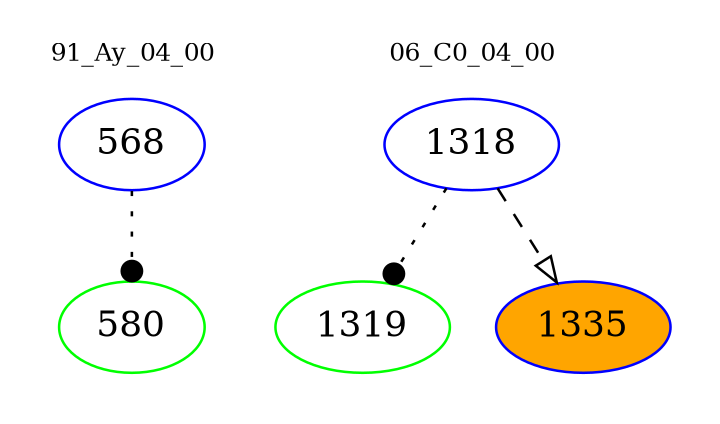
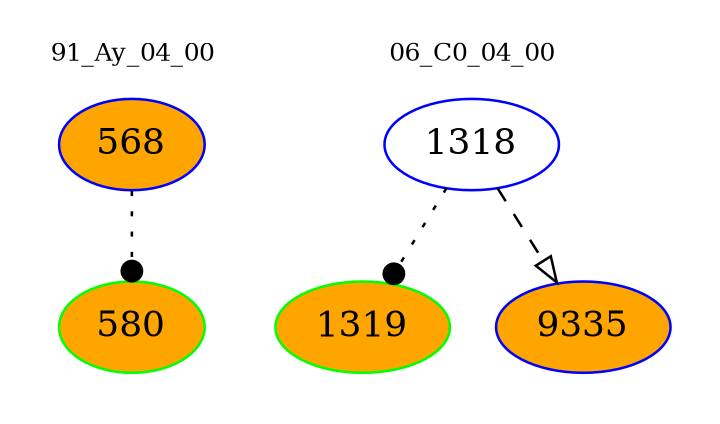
(132, 145) -> (132, 145)
(132, 327) -> (132, 327)
(363, 327) -> (363, 327)
(583, 327) -> (583, 327)
